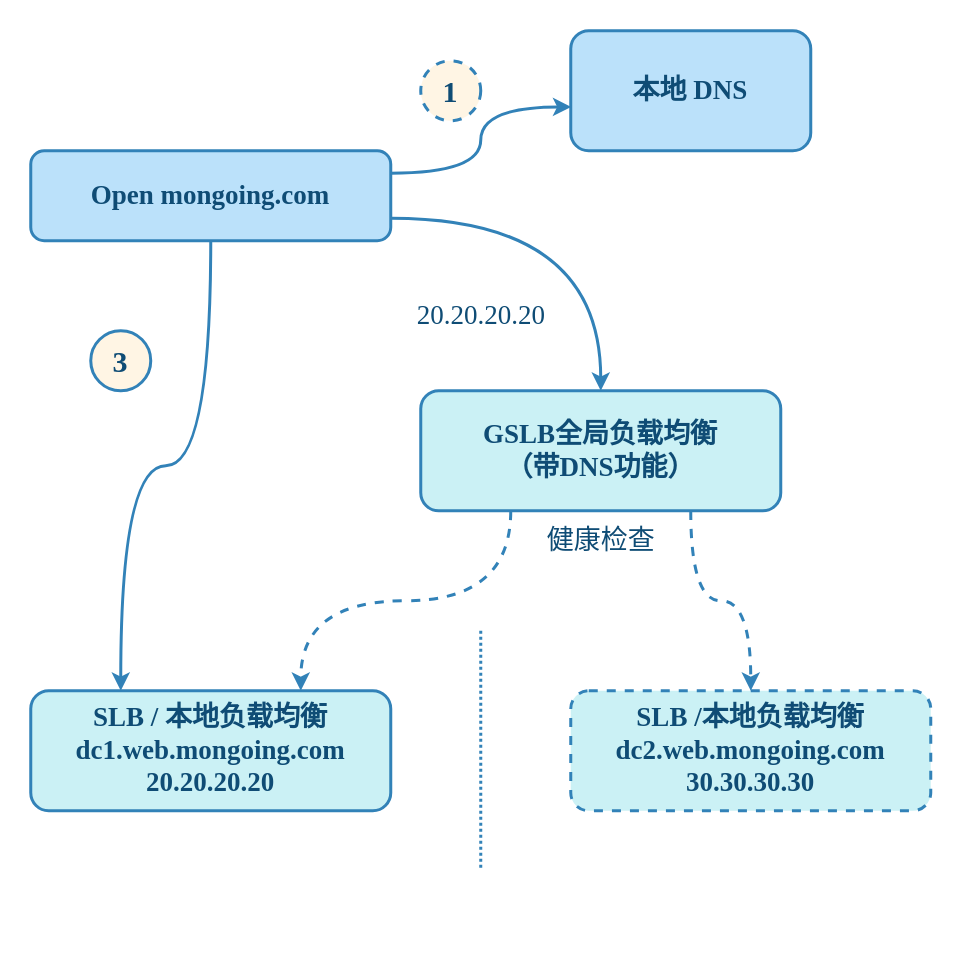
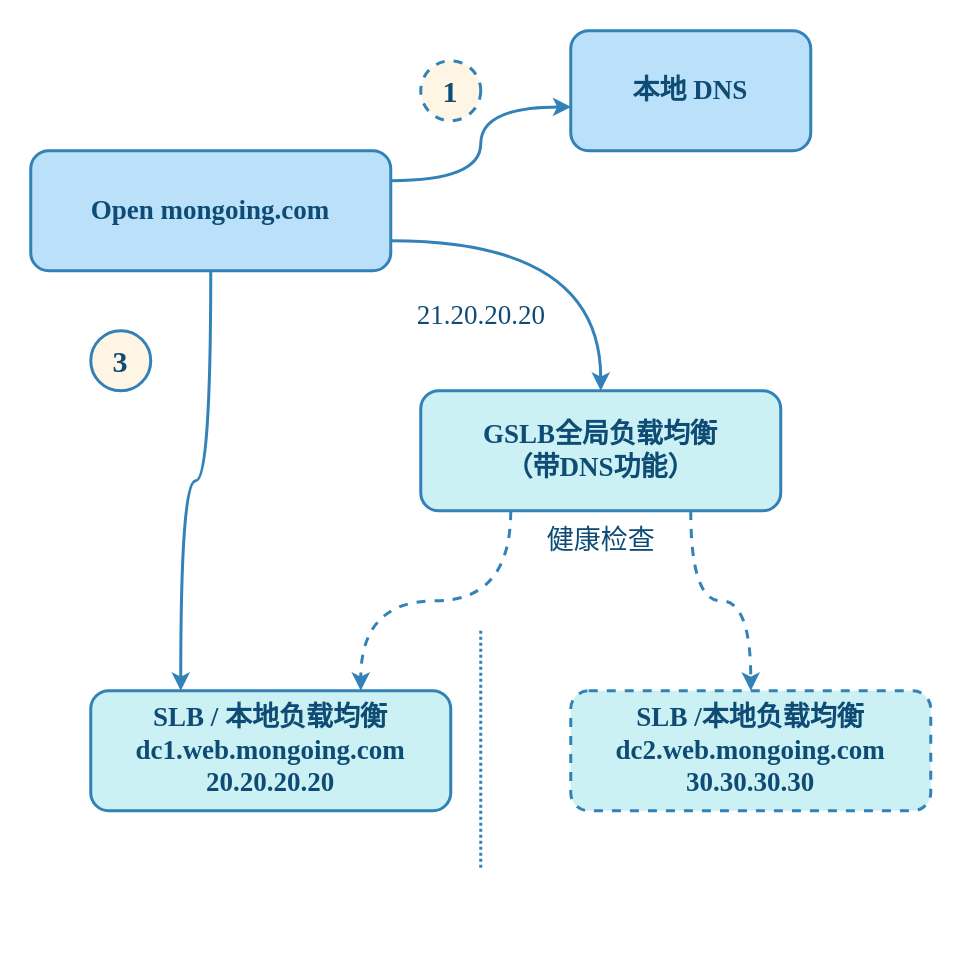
(211, 196) -> (211, 211)
(482, 316) -> (482, 316)
(211, 751) -> (271, 751)
